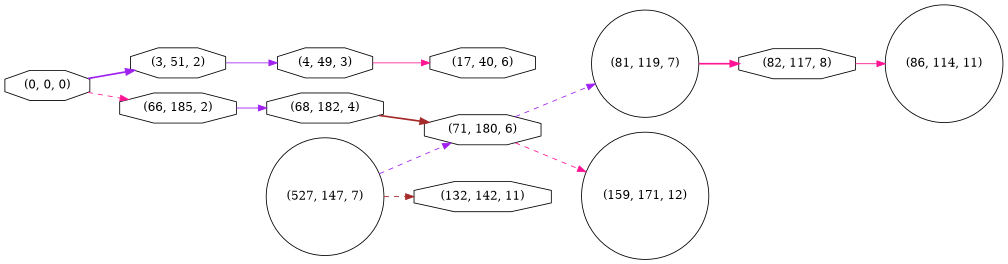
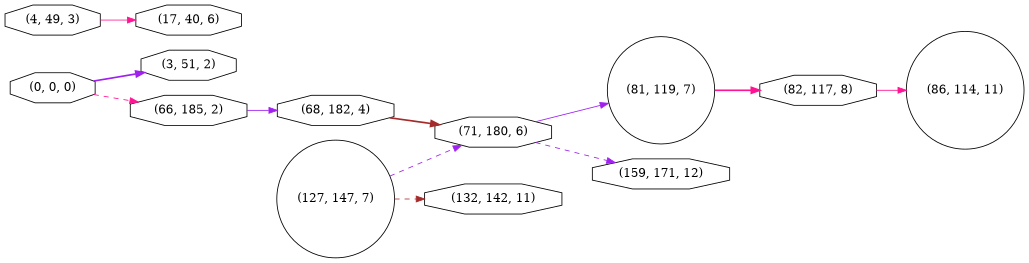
(247, 63) -> none
(551, 102) -> (568, 114)
(547, 156) -> (571, 152)
(645, 196) -> (661, 174)
(325, 197) -> (336, 199)
